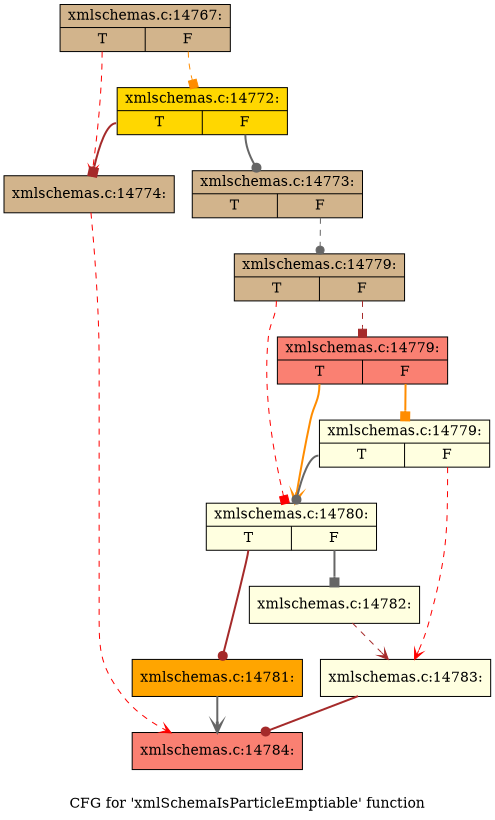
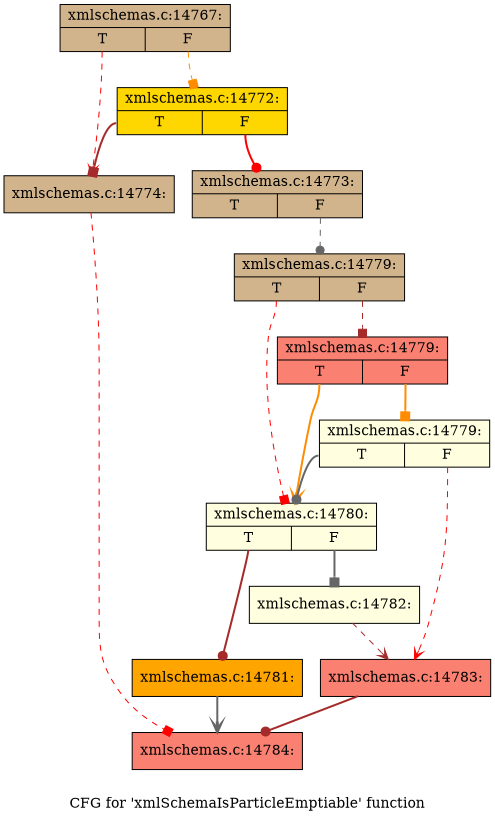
(248, 150) -> (248, 150)
(99, 483) -> (99, 483)
(406, 678) -> (406, 678)
